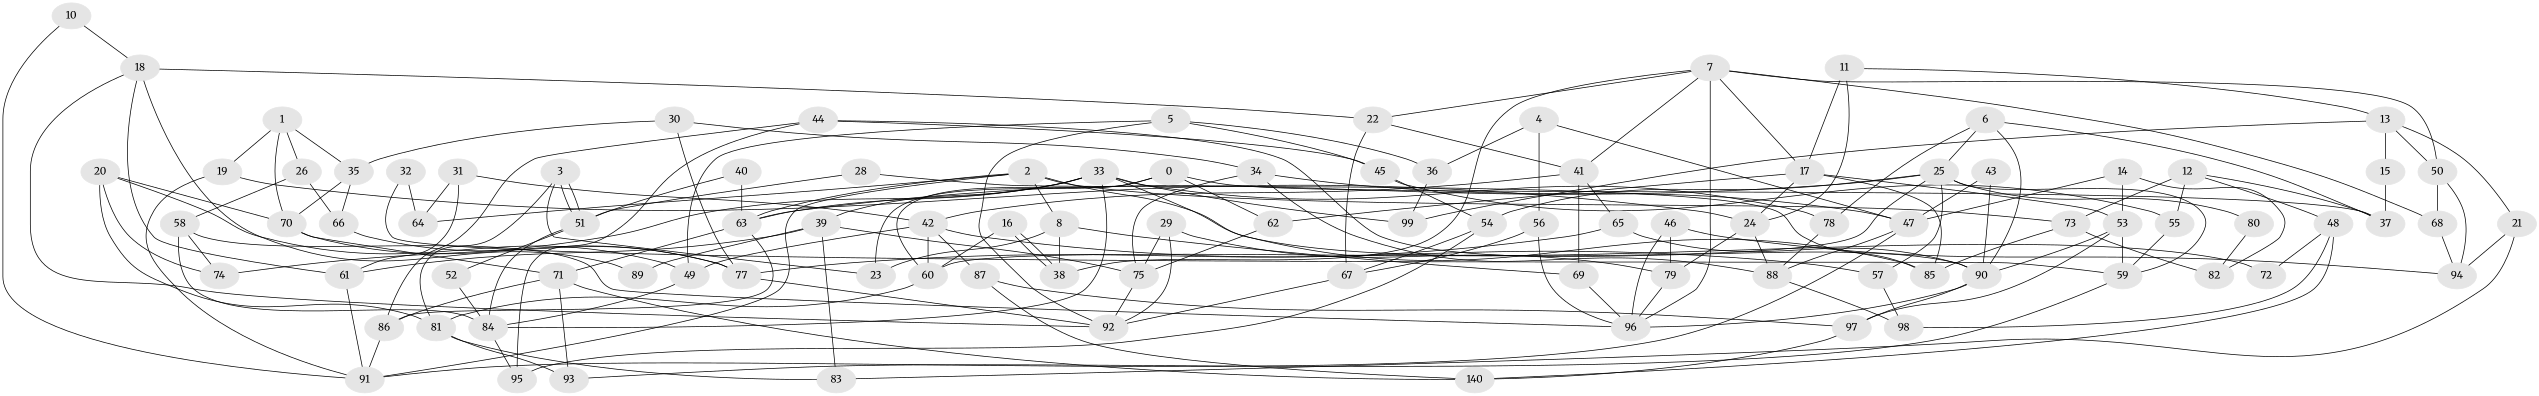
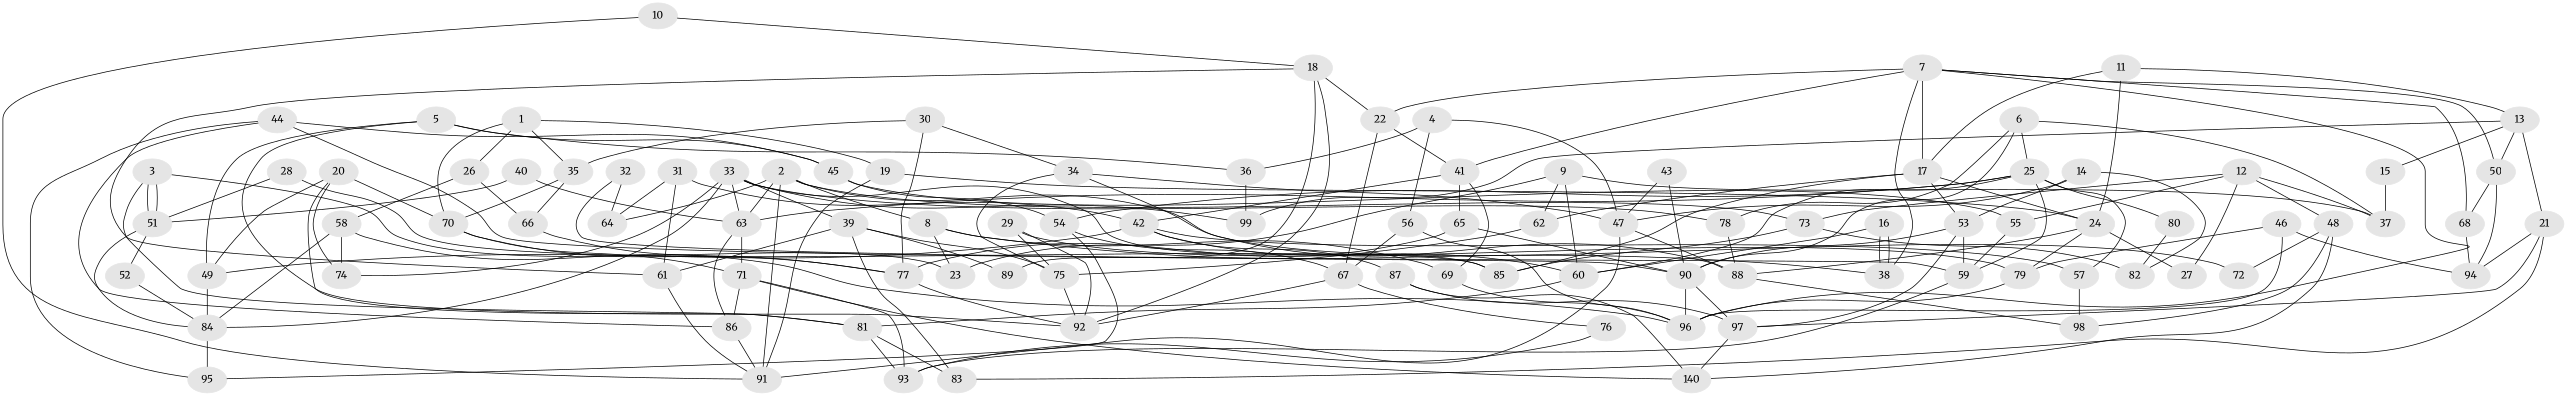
(1169, 172) -> (1564, 172)
none -> (2187, 276)
none -> (2262, 305)
none -> (1606, 328)
